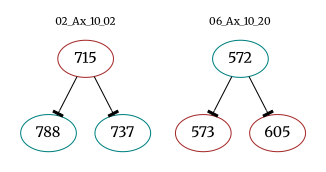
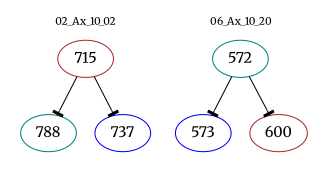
(123, 133) -> (123, 133)
(203, 133) -> (203, 133)
(278, 133) -> (279, 133)
